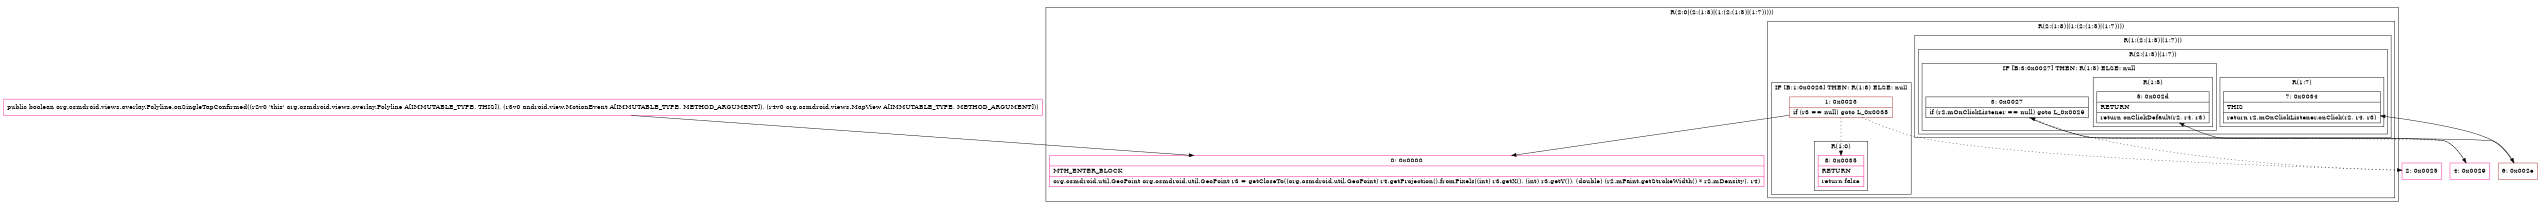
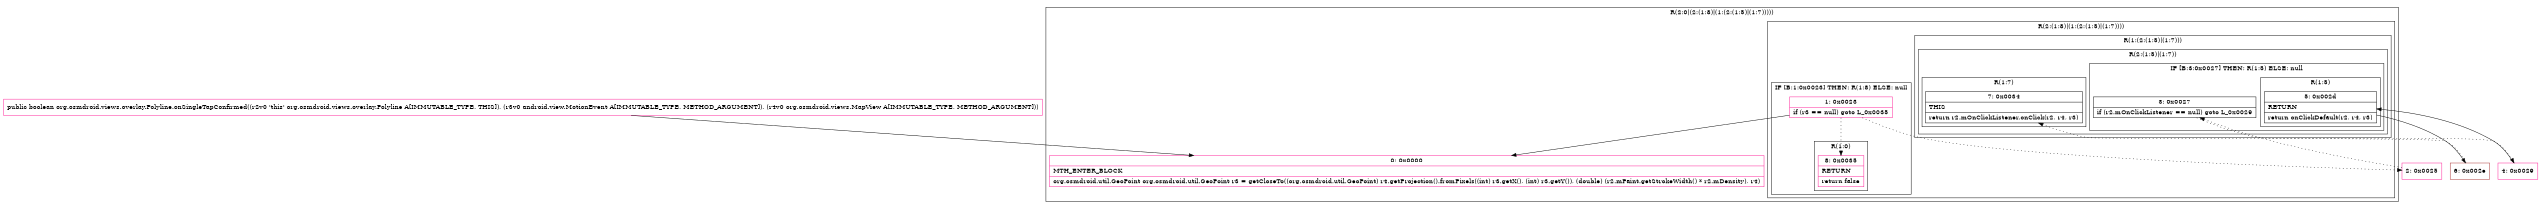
(1841, 107) -> (1841, 107)
(2455, 128) -> (2258, 138)
(2272, 138) -> (2424, 130)
